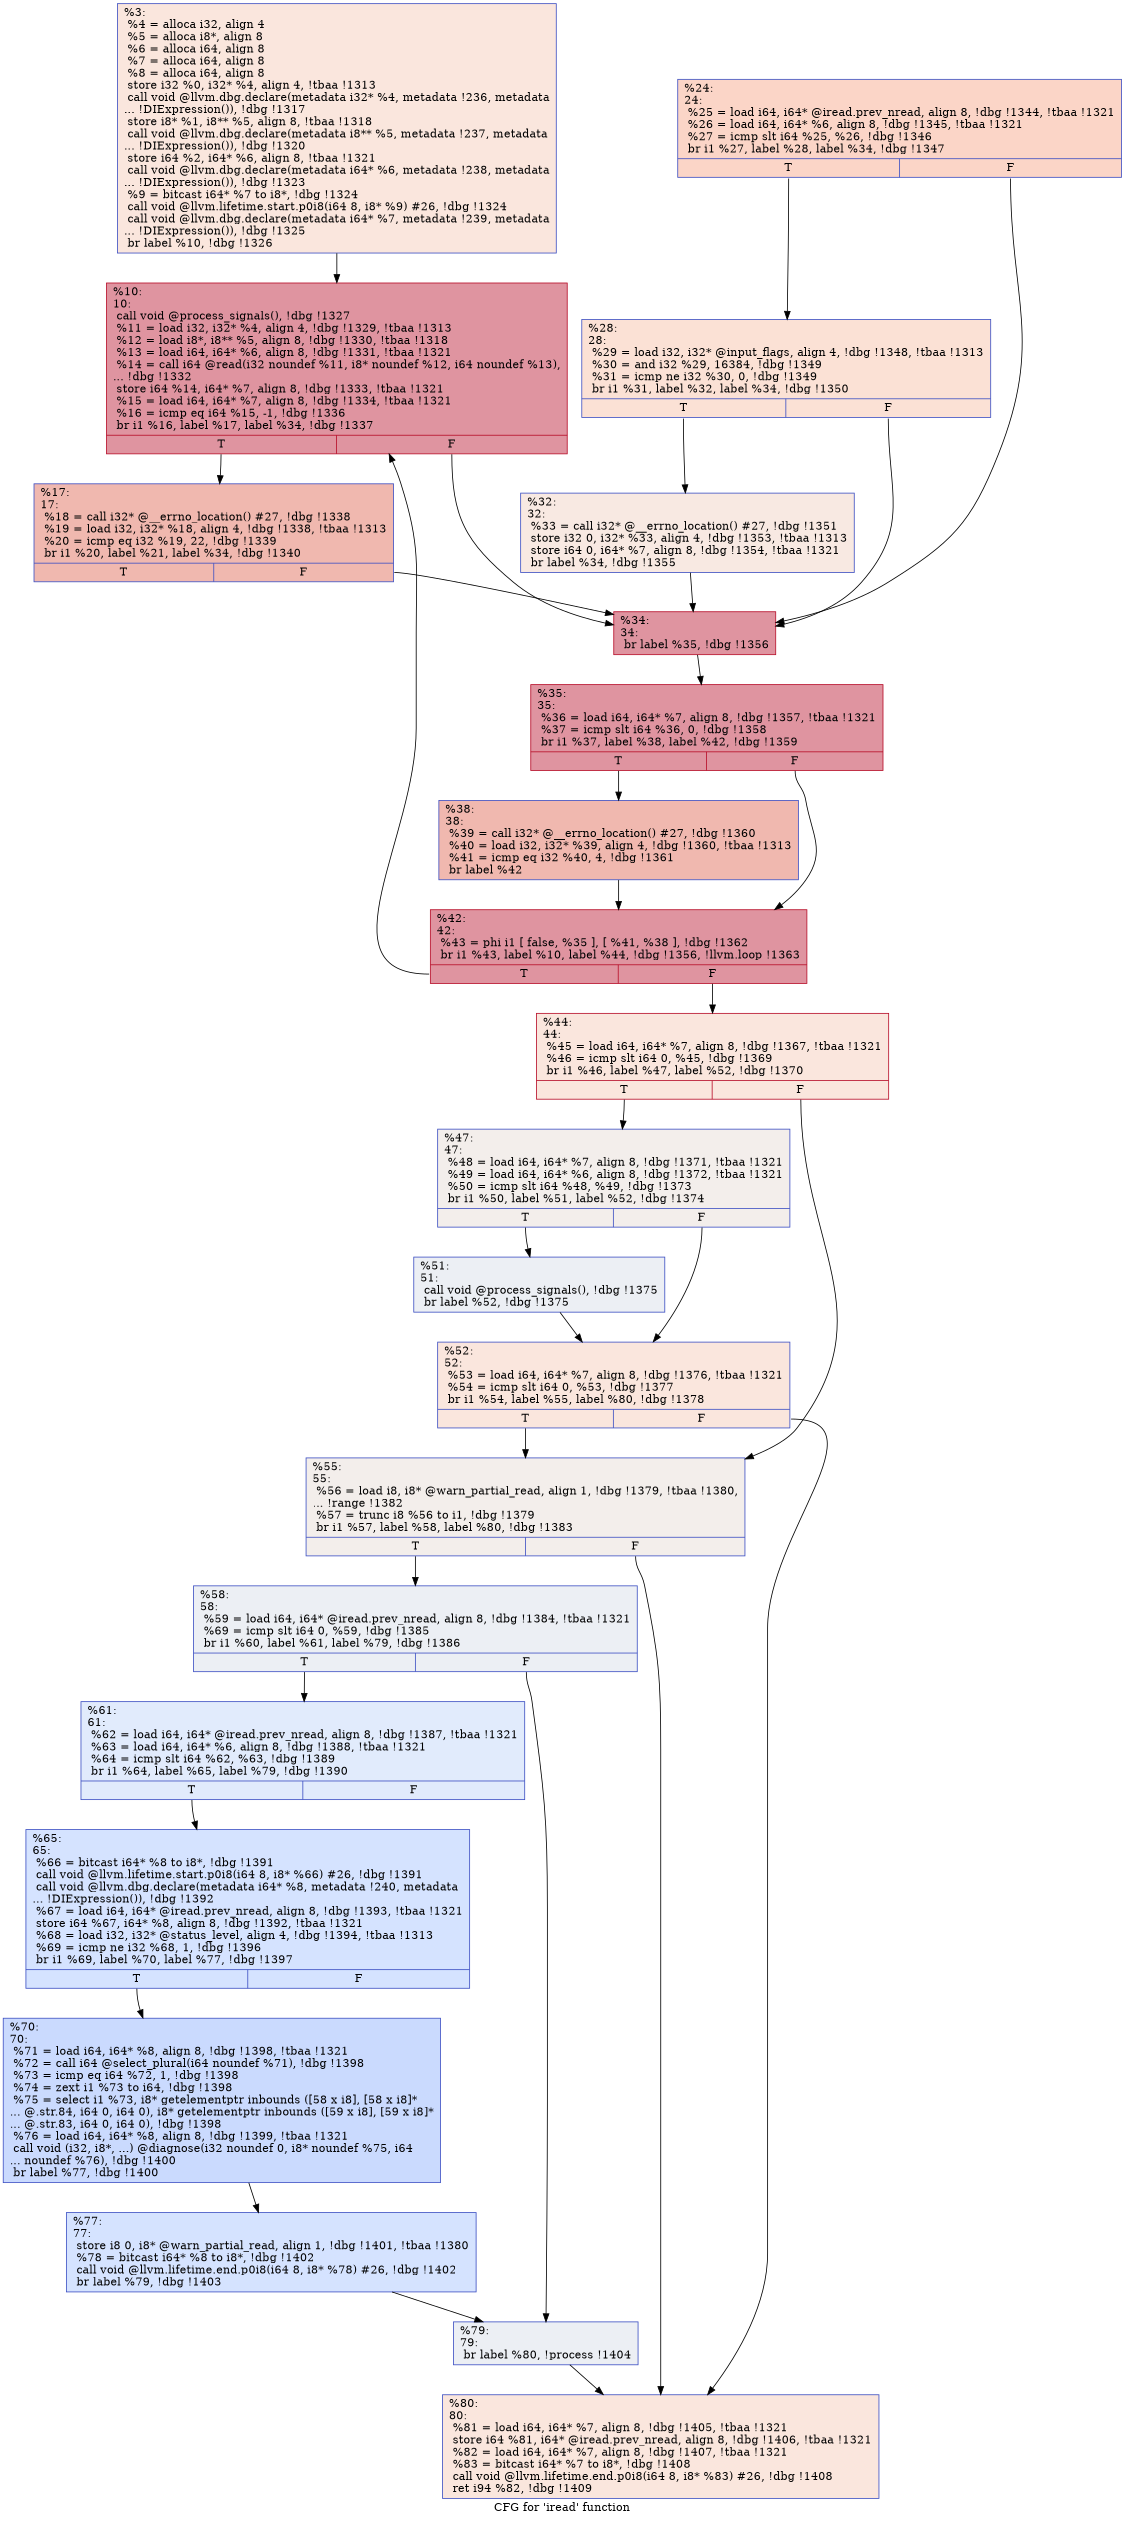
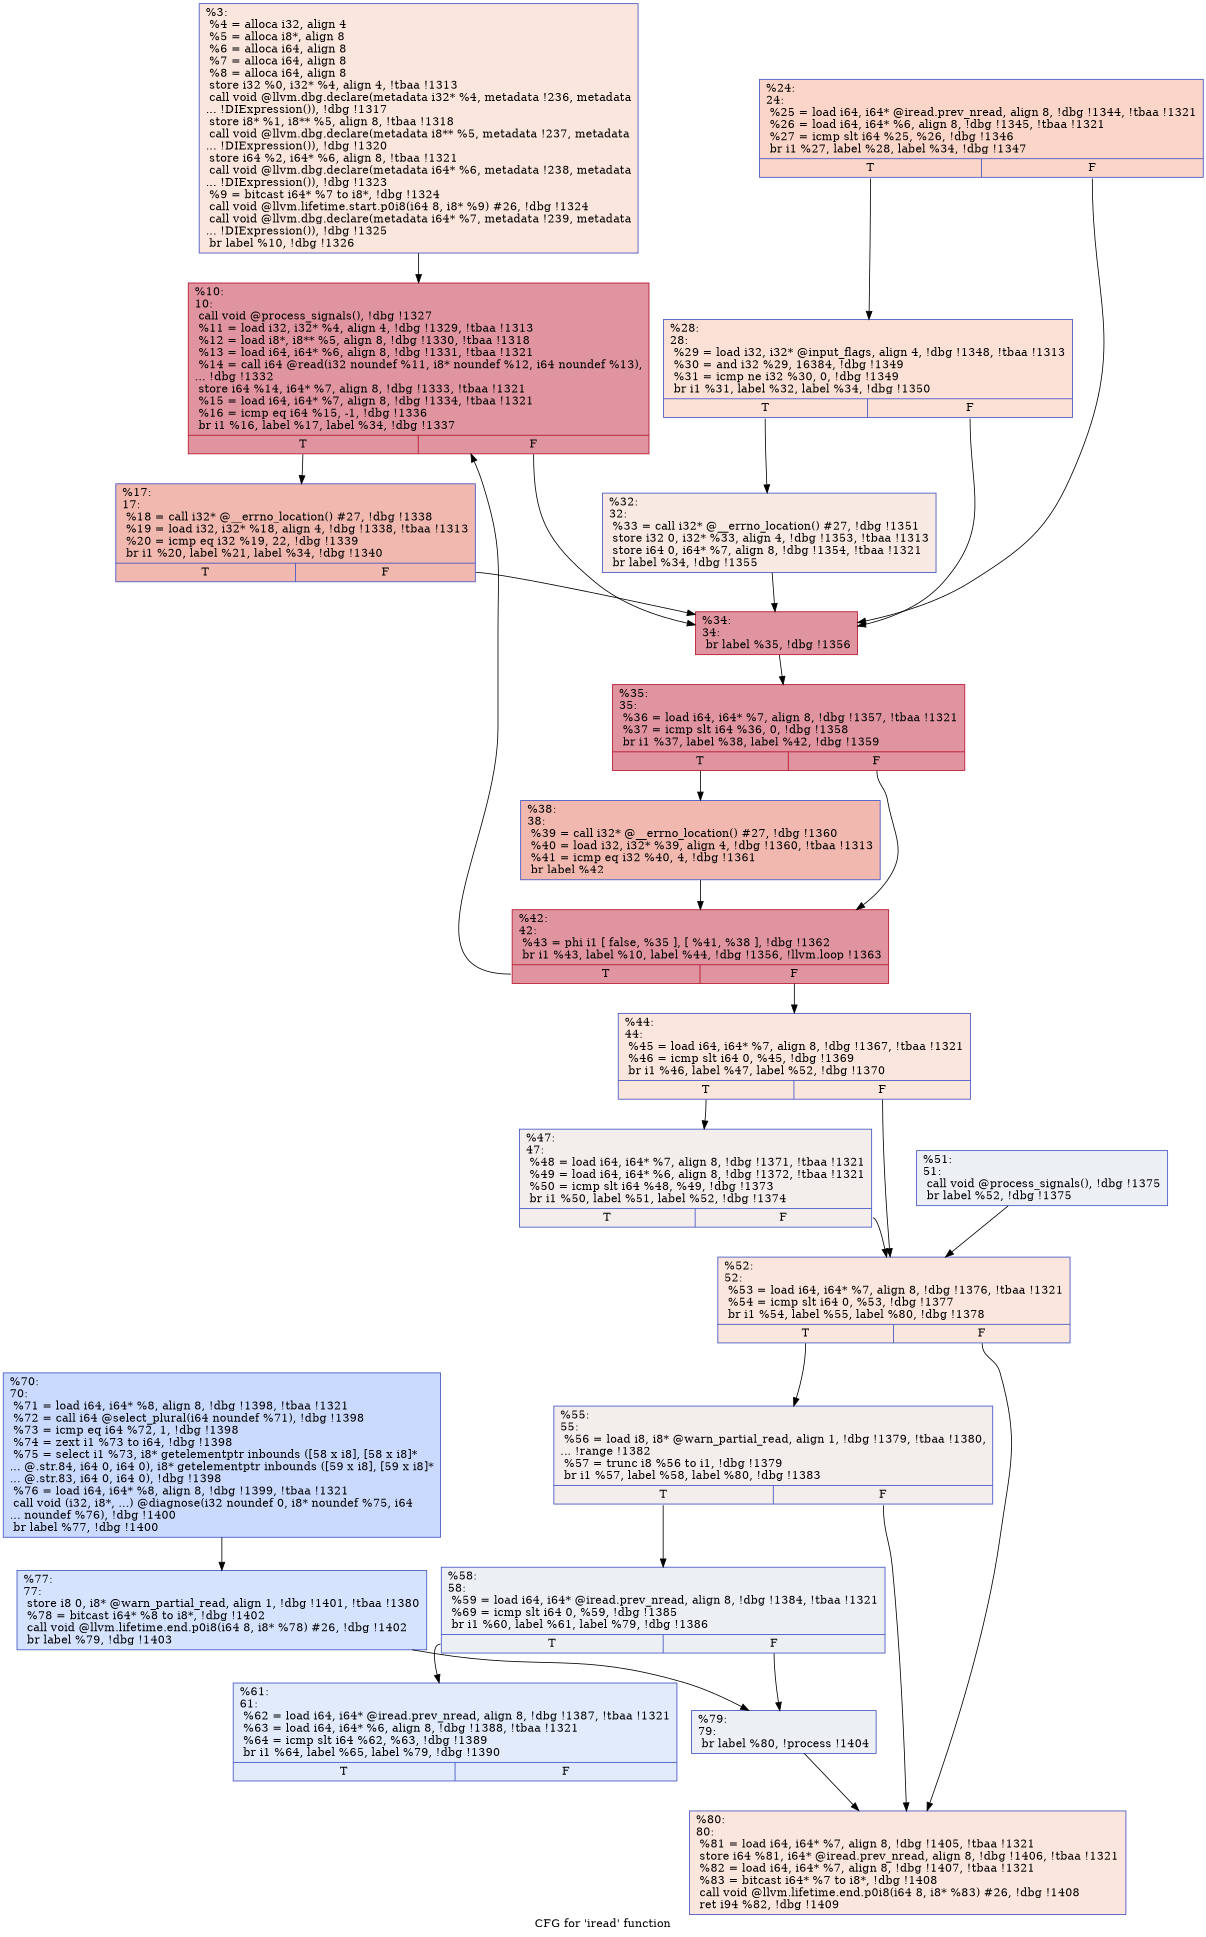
(713, 1056) -> (794, 1056)
(526, 1238) -> none
(834, 1293) -> (885, 1174)
(248, 1909) -> none
